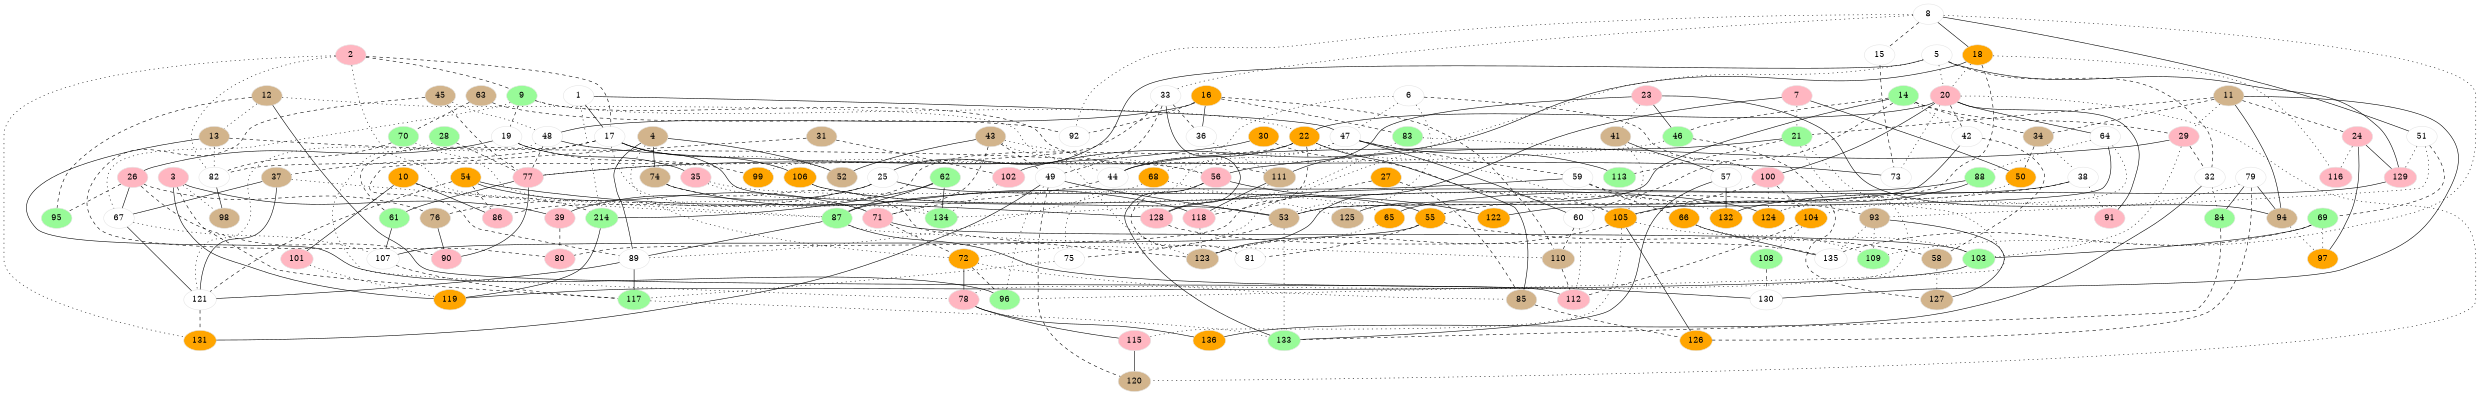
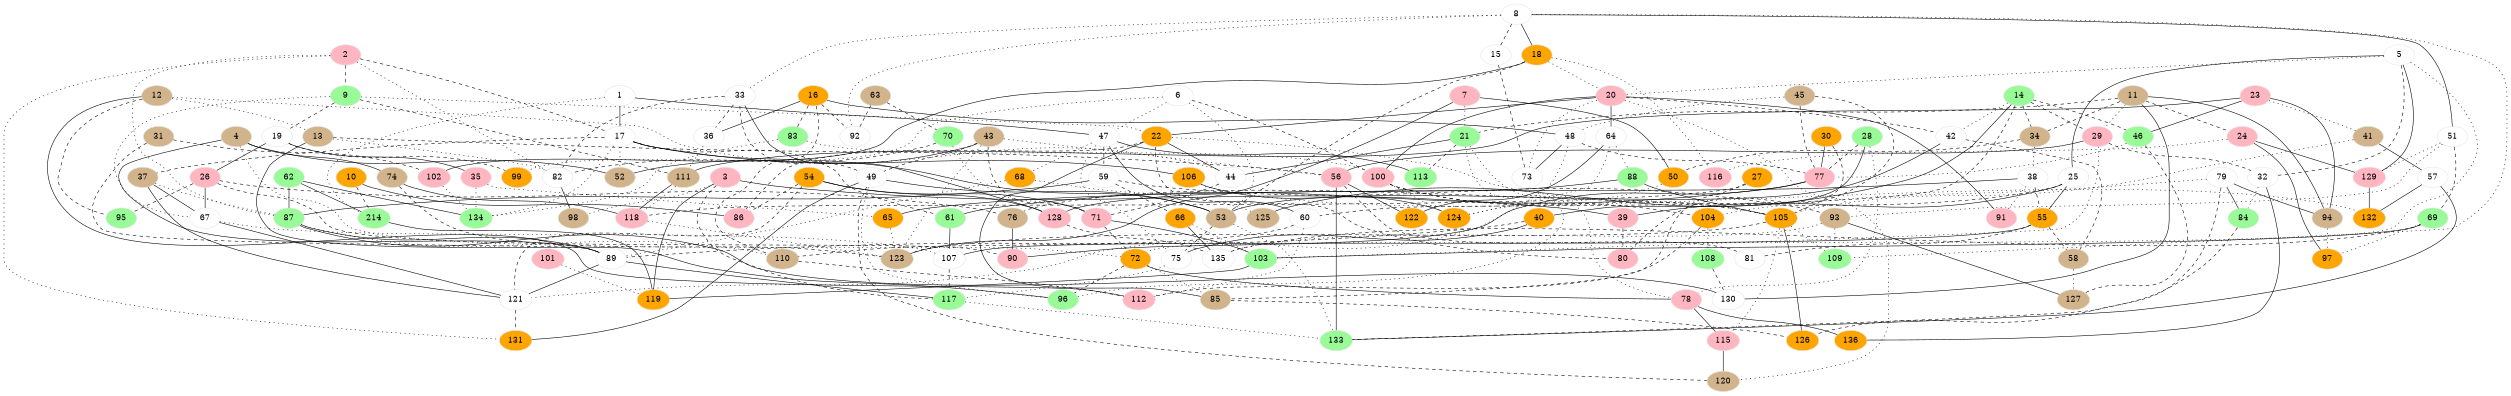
none -> (1539, 218)
(348, 220) -> none
